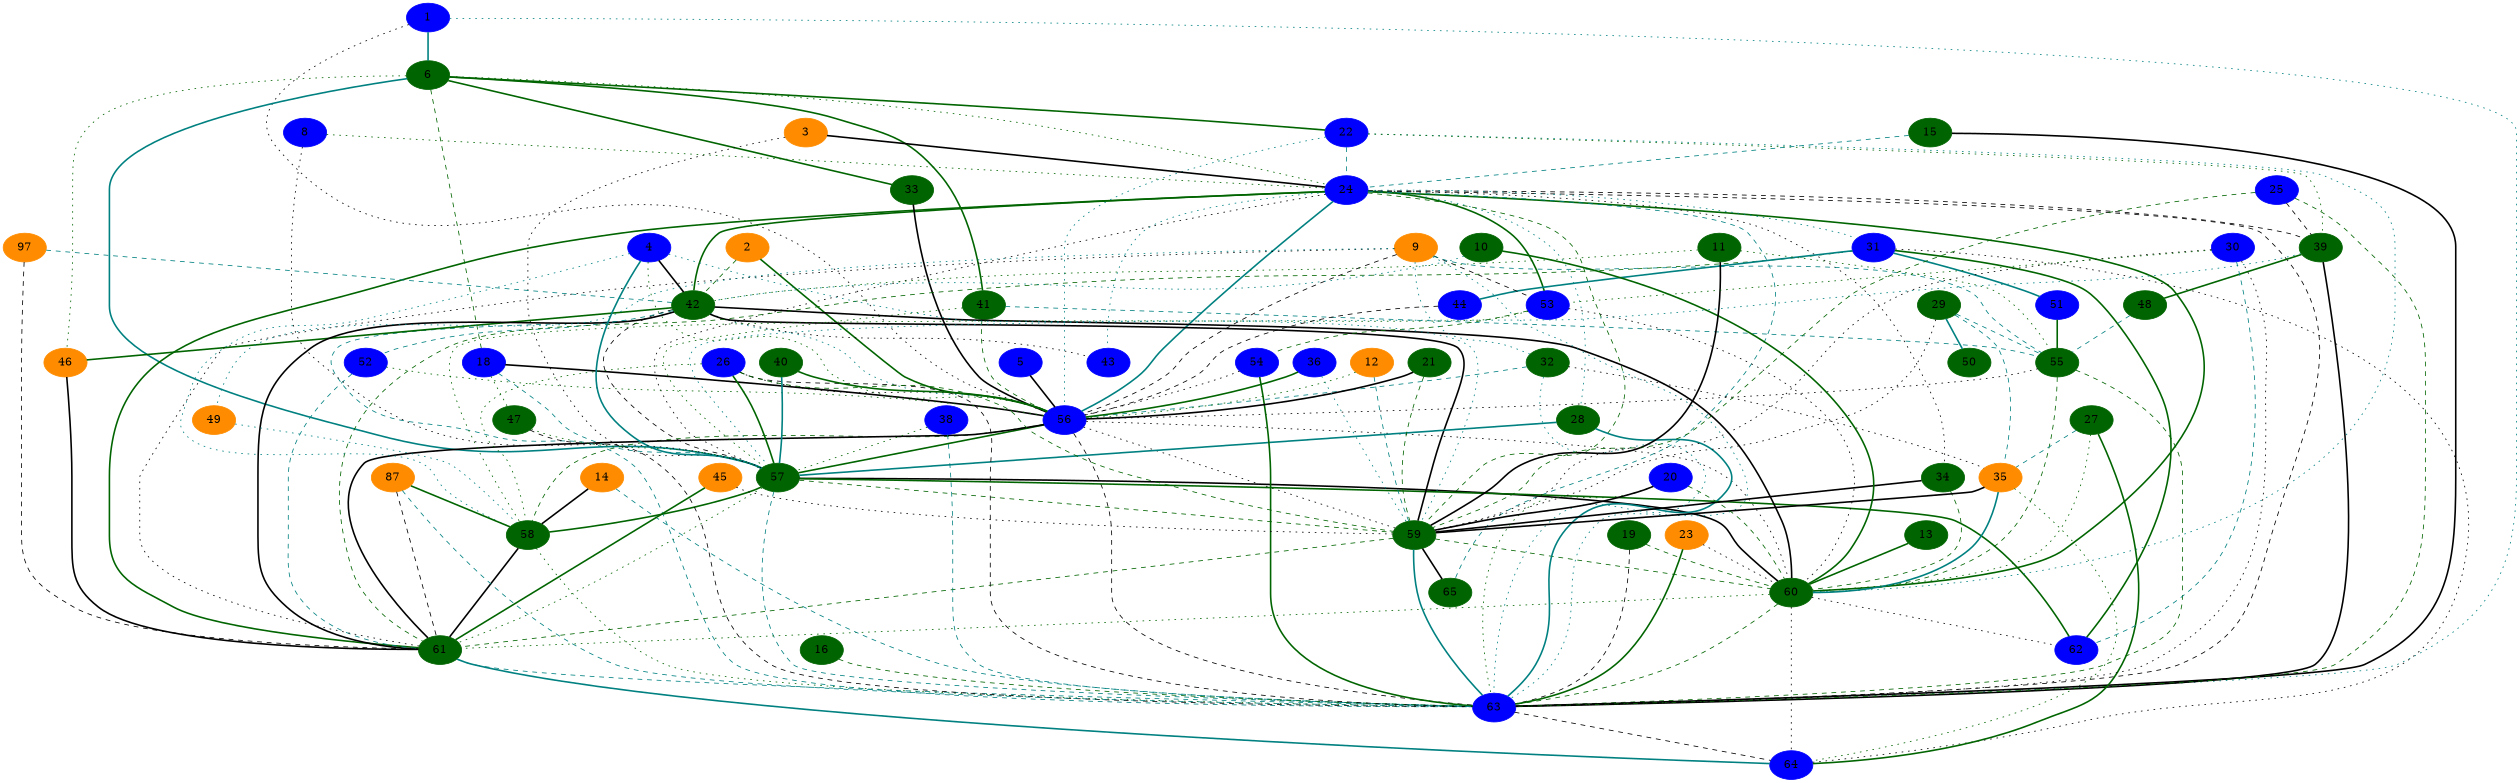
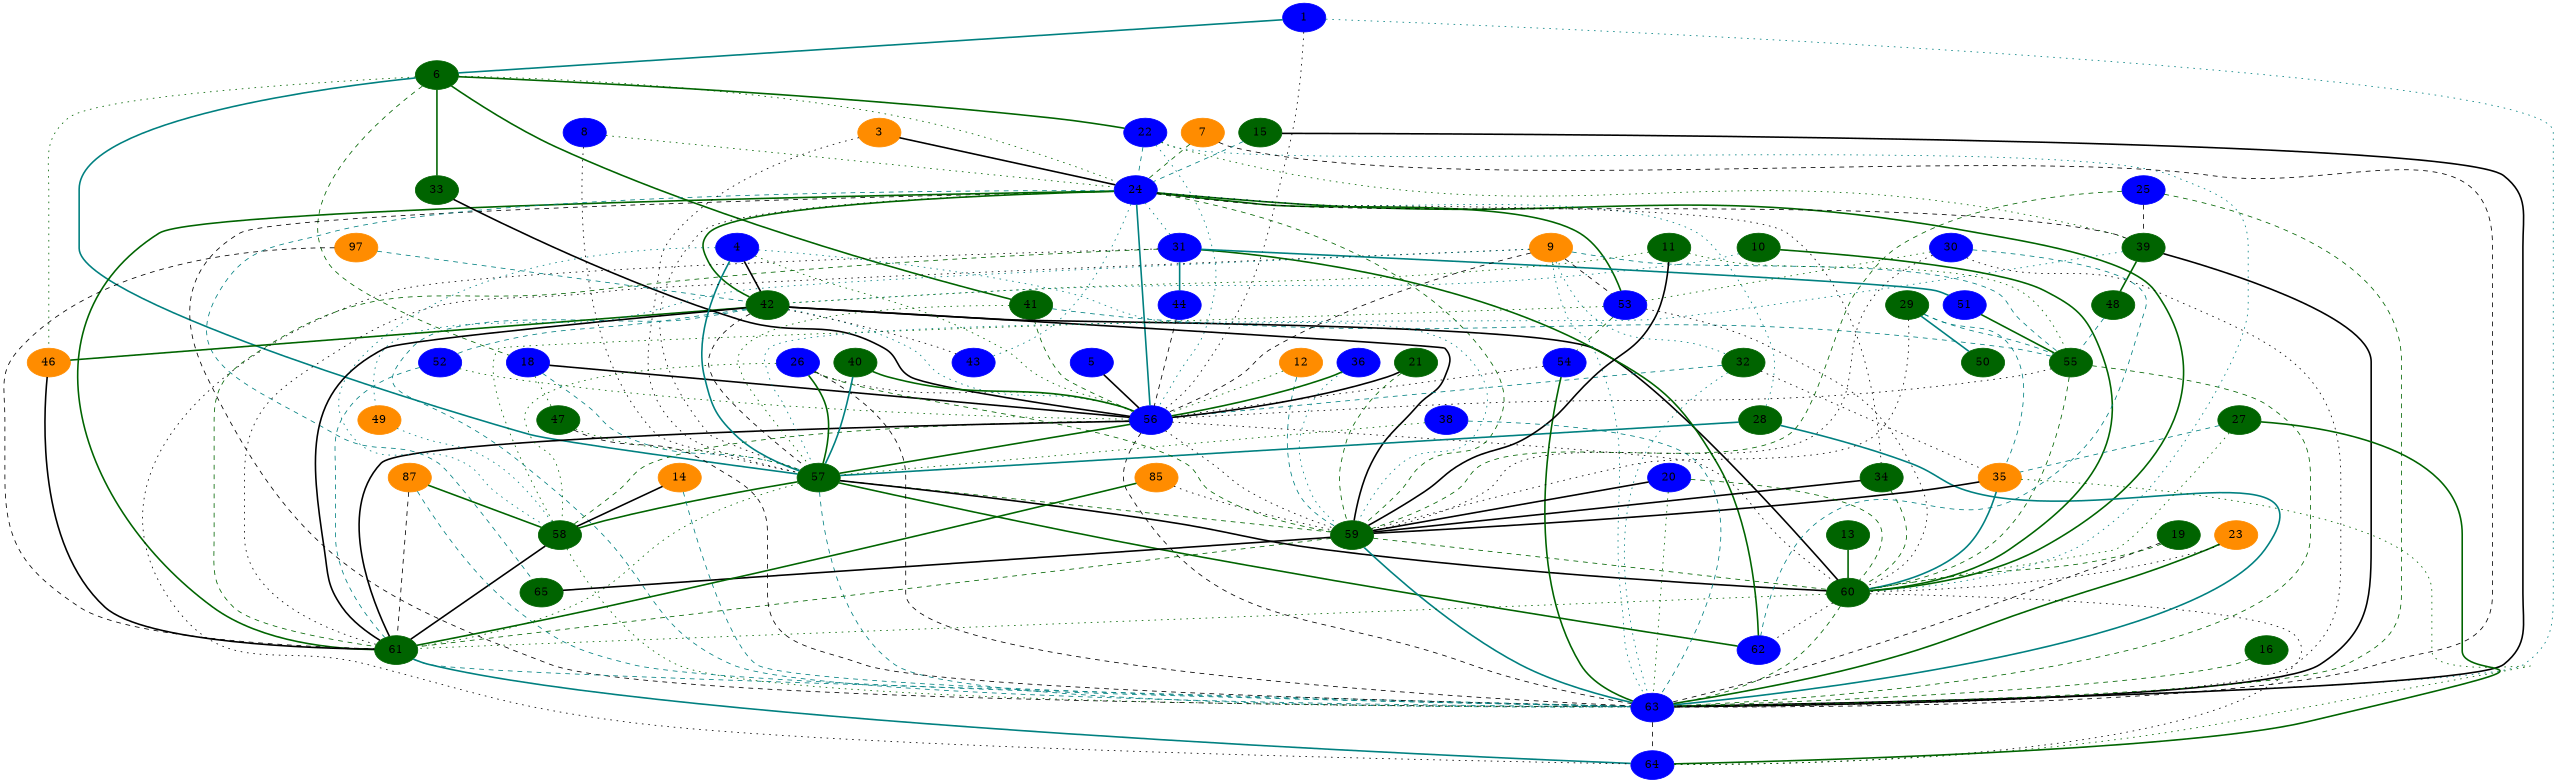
none -> (1203, 133)
(748, 248) -> none
(720, 478) -> (1156, 478)
